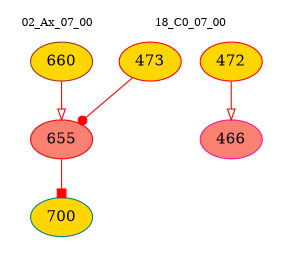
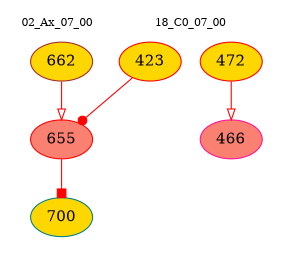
(62, 62) -> (62, 62)
(150, 62) -> (150, 62)
